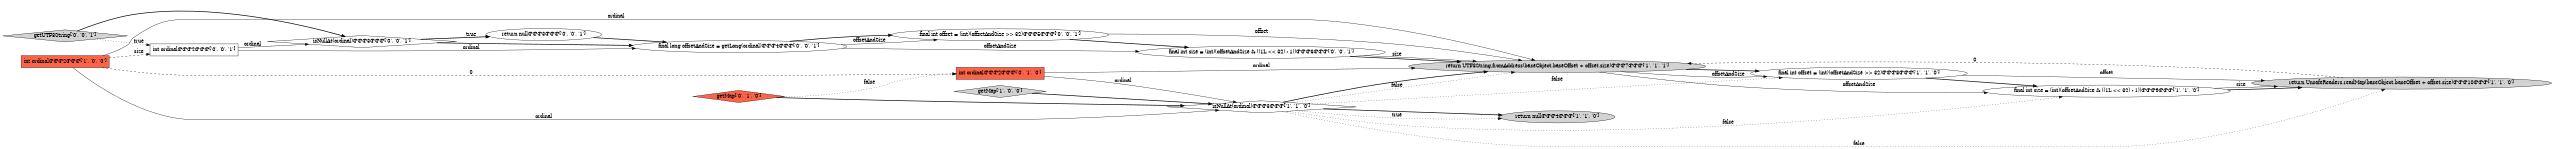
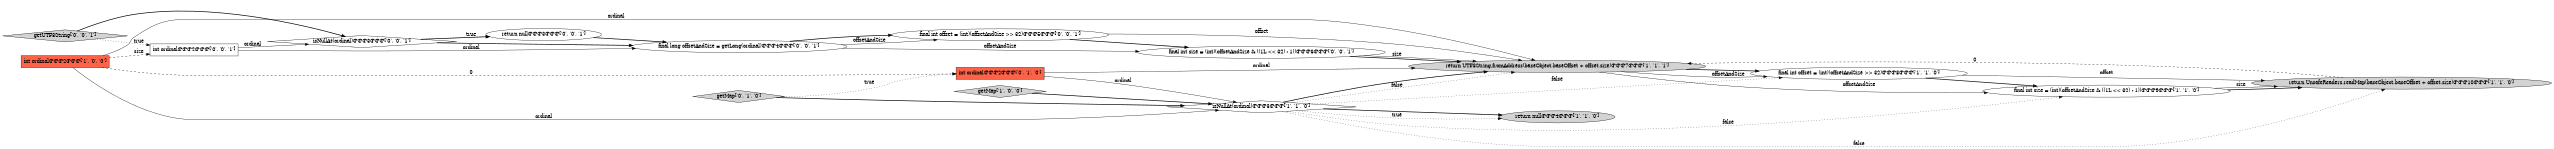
(869, 83) -> (869, 83)
(739, 96) -> (739, 96)
